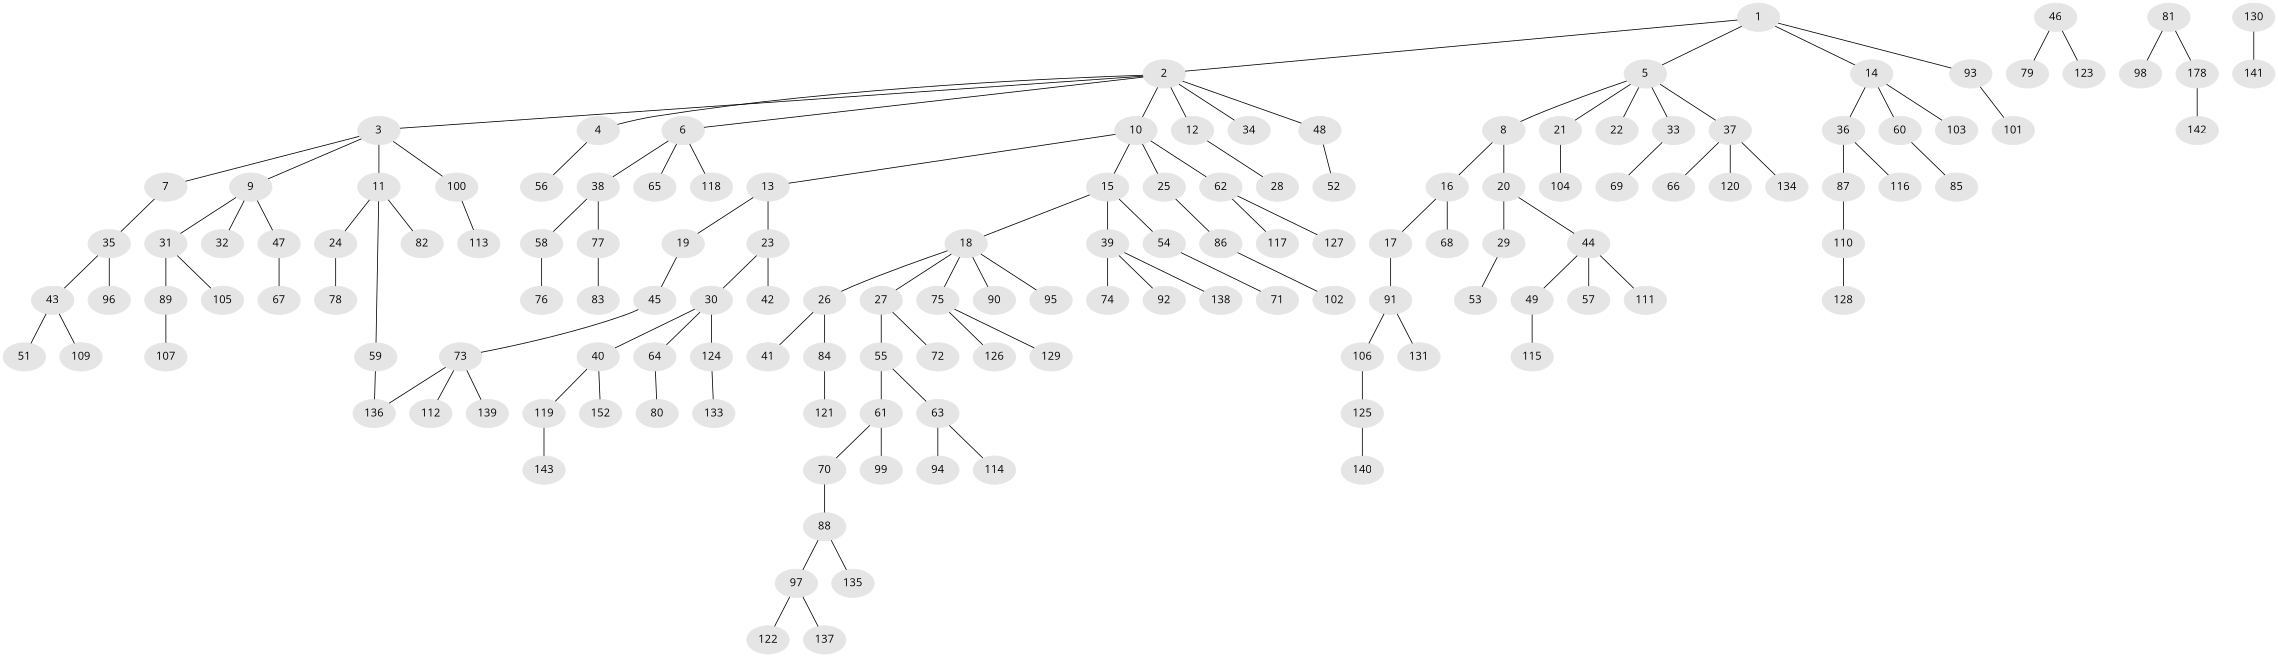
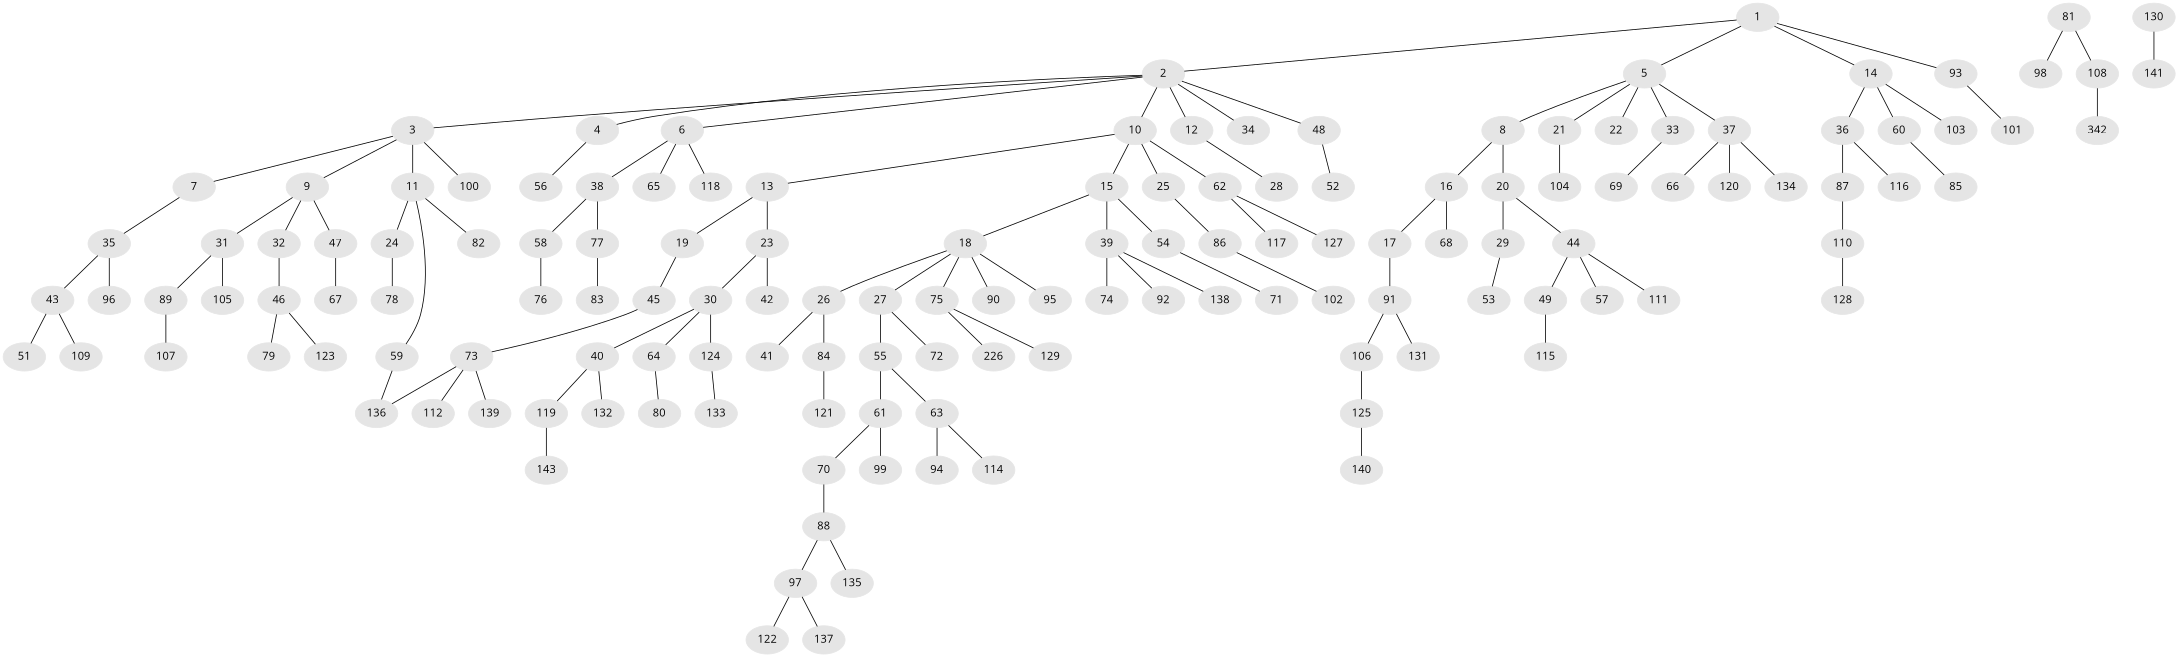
(2197, 74) -> (2097, 74)
(2197, 130) -> (2097, 130)
(479, 244) -> none
none -> (279, 272)
(994, 357) -> (994, 357)
(601, 413) -> (603, 413)
